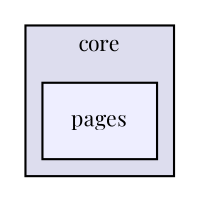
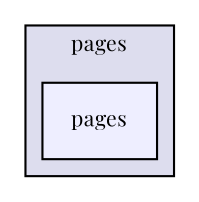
(100, 46) -> (100, 46)
